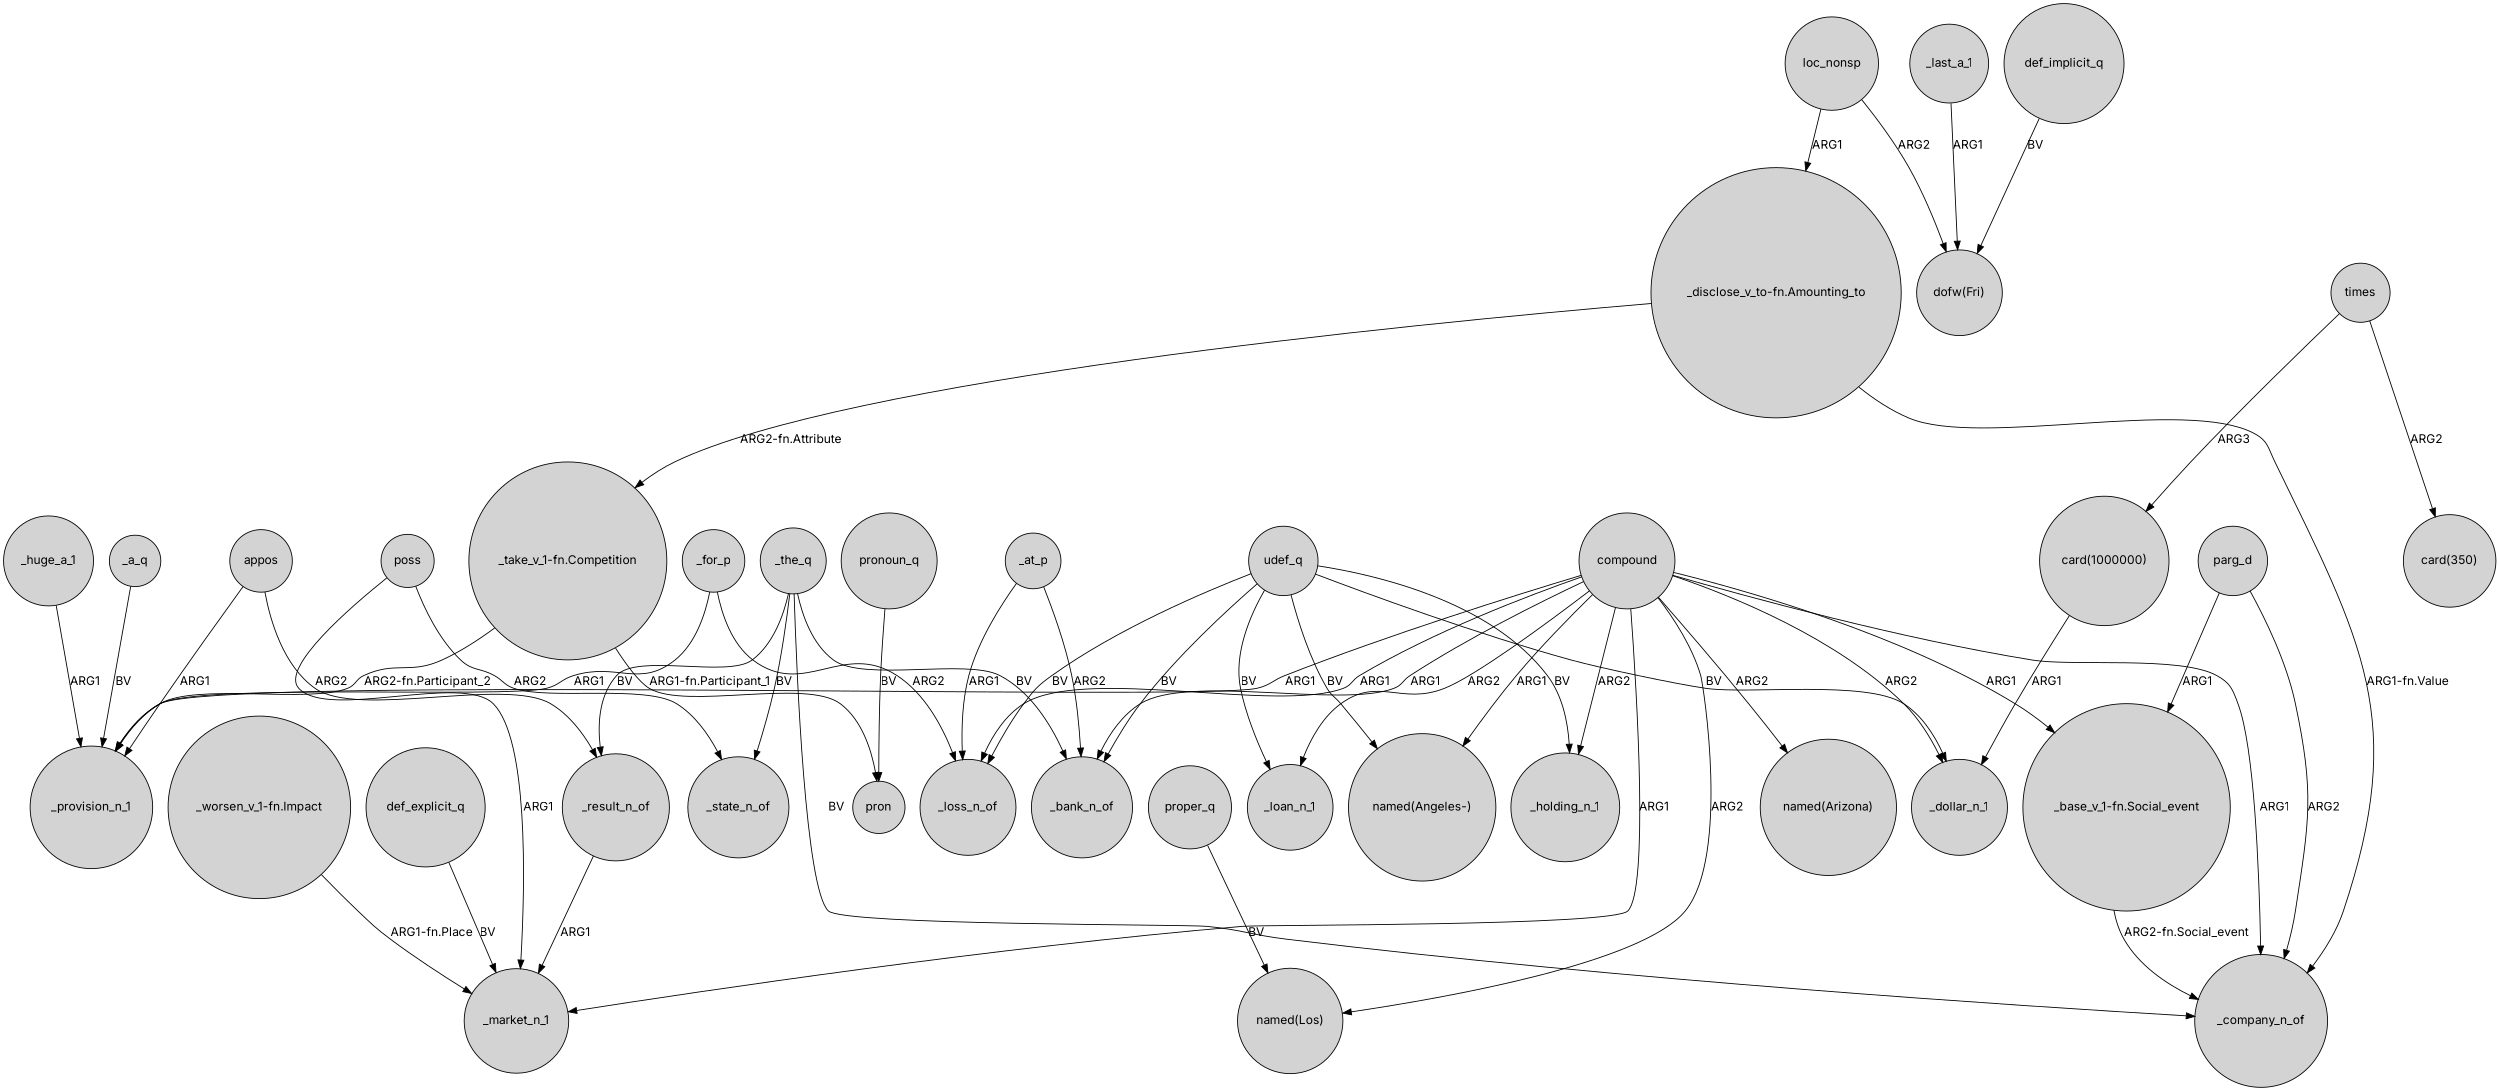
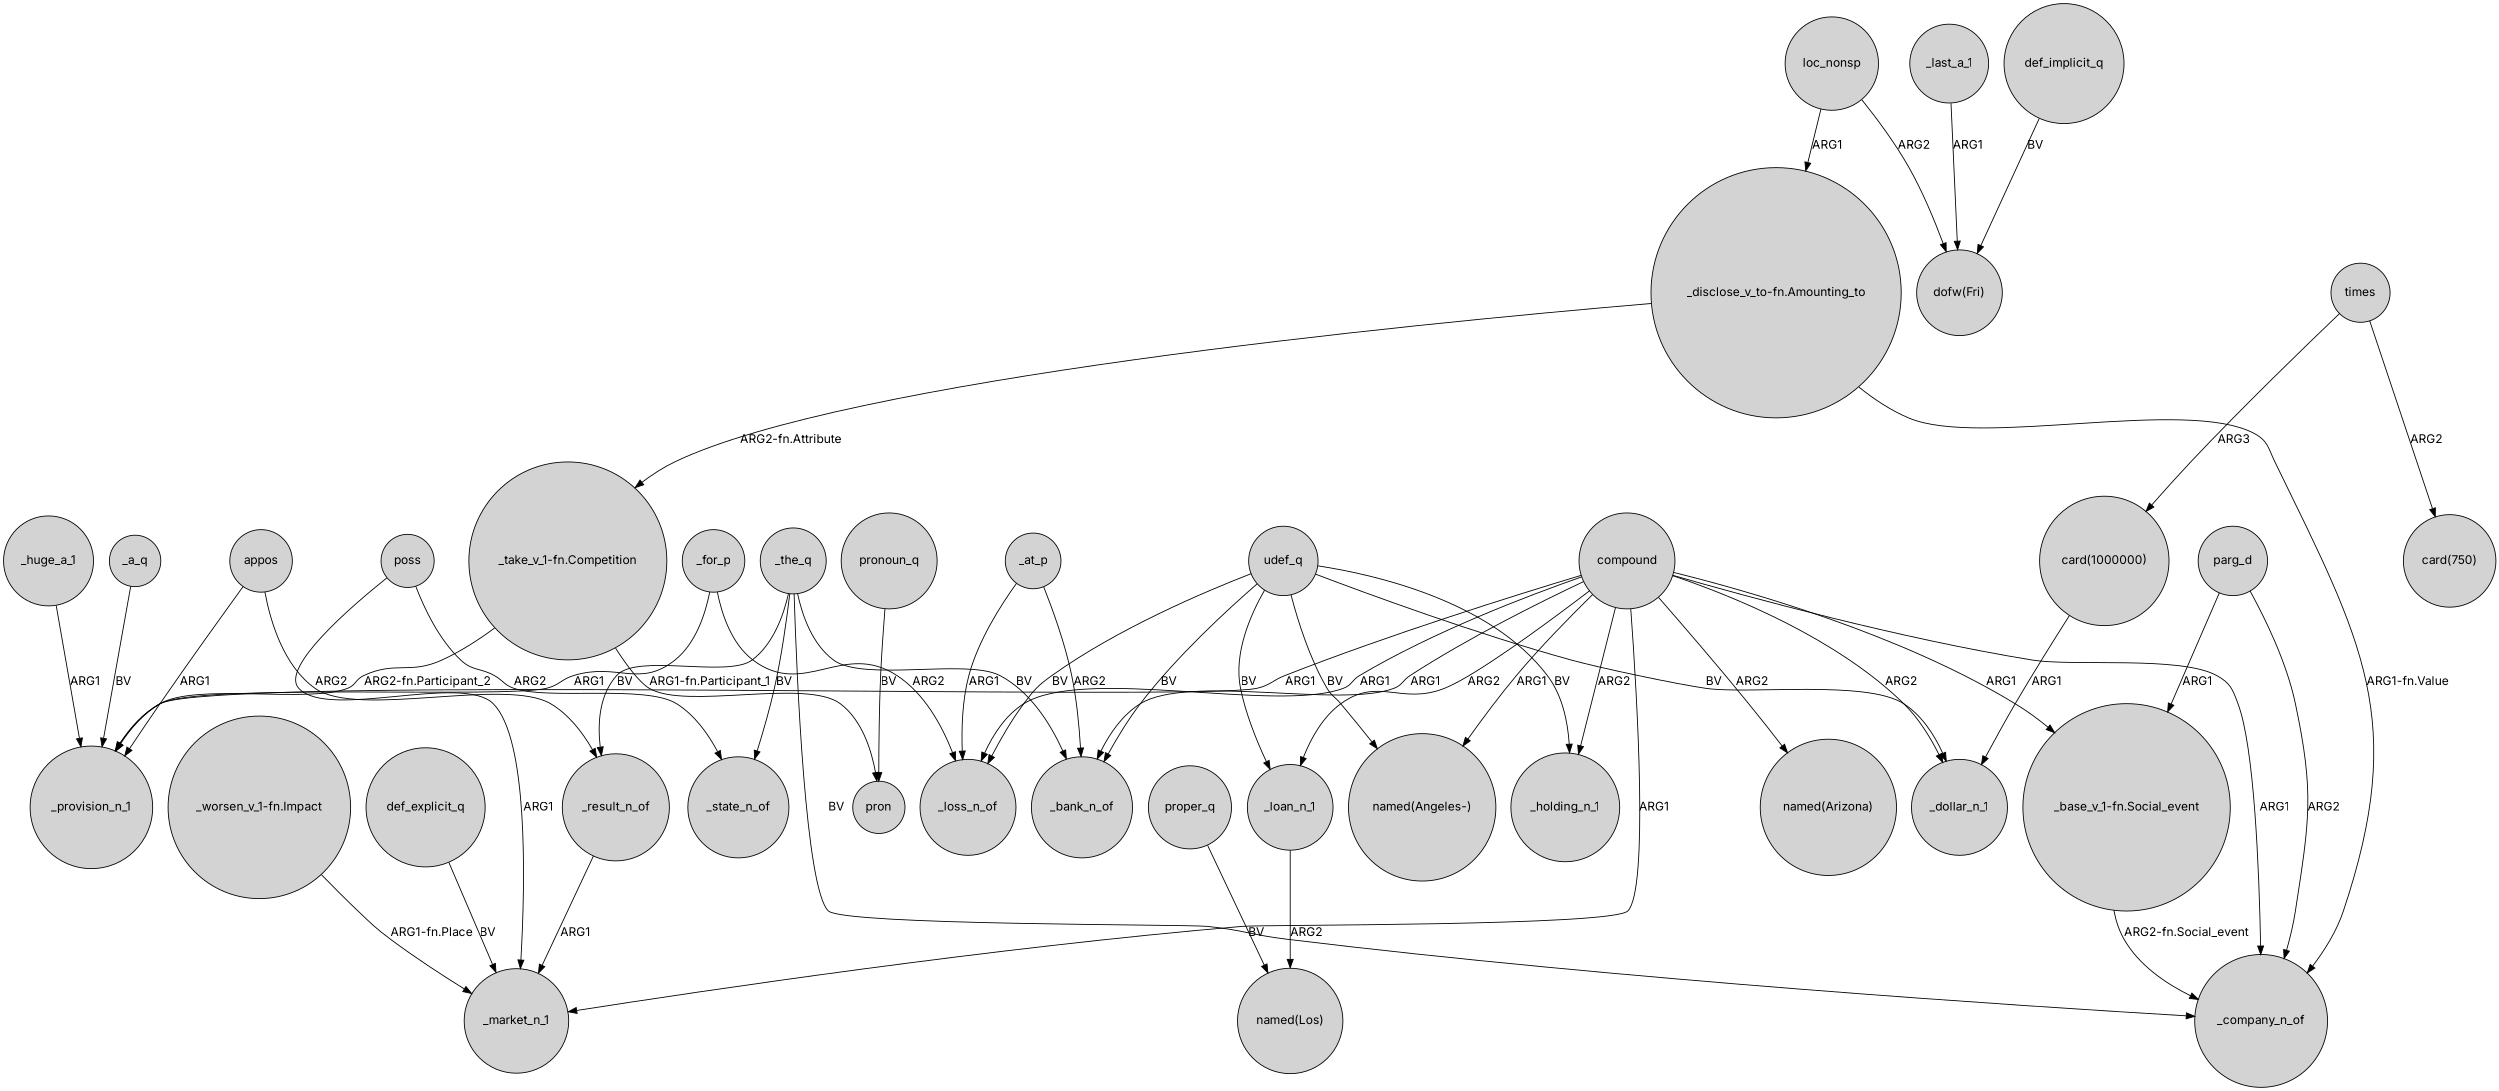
(2450, 561) -> (2450, 561)
(1676, 918) -> (1290, 905)
